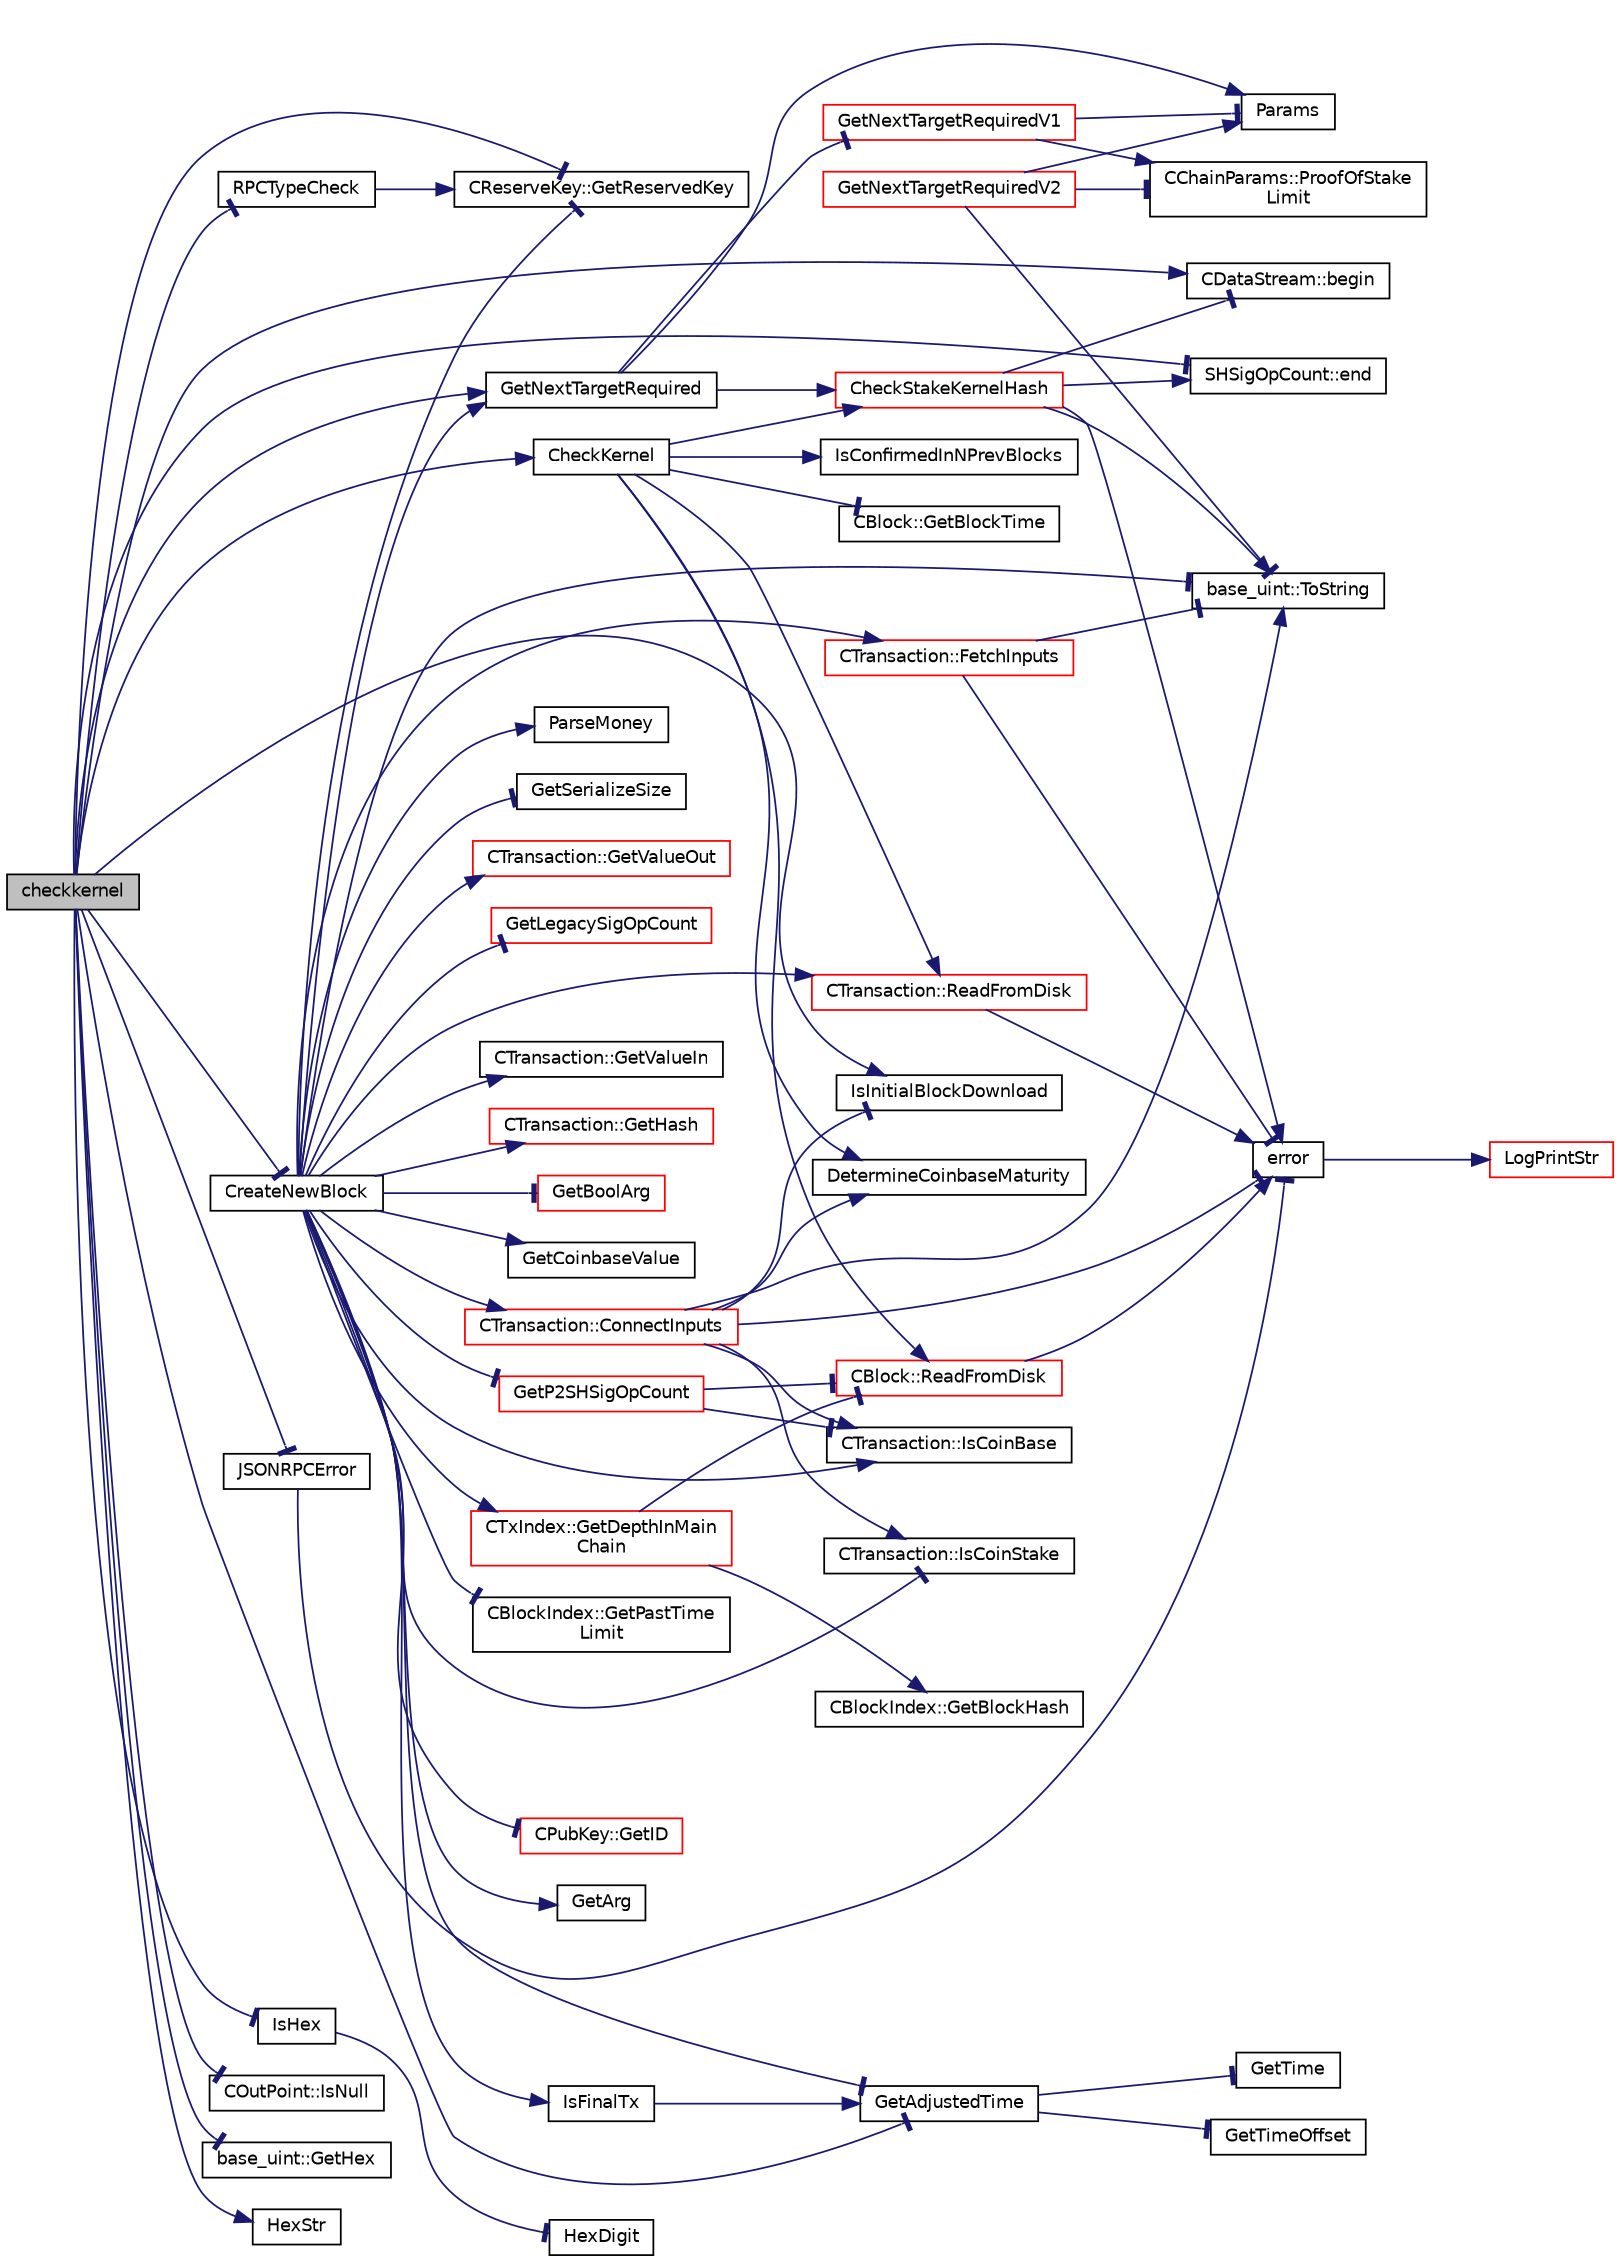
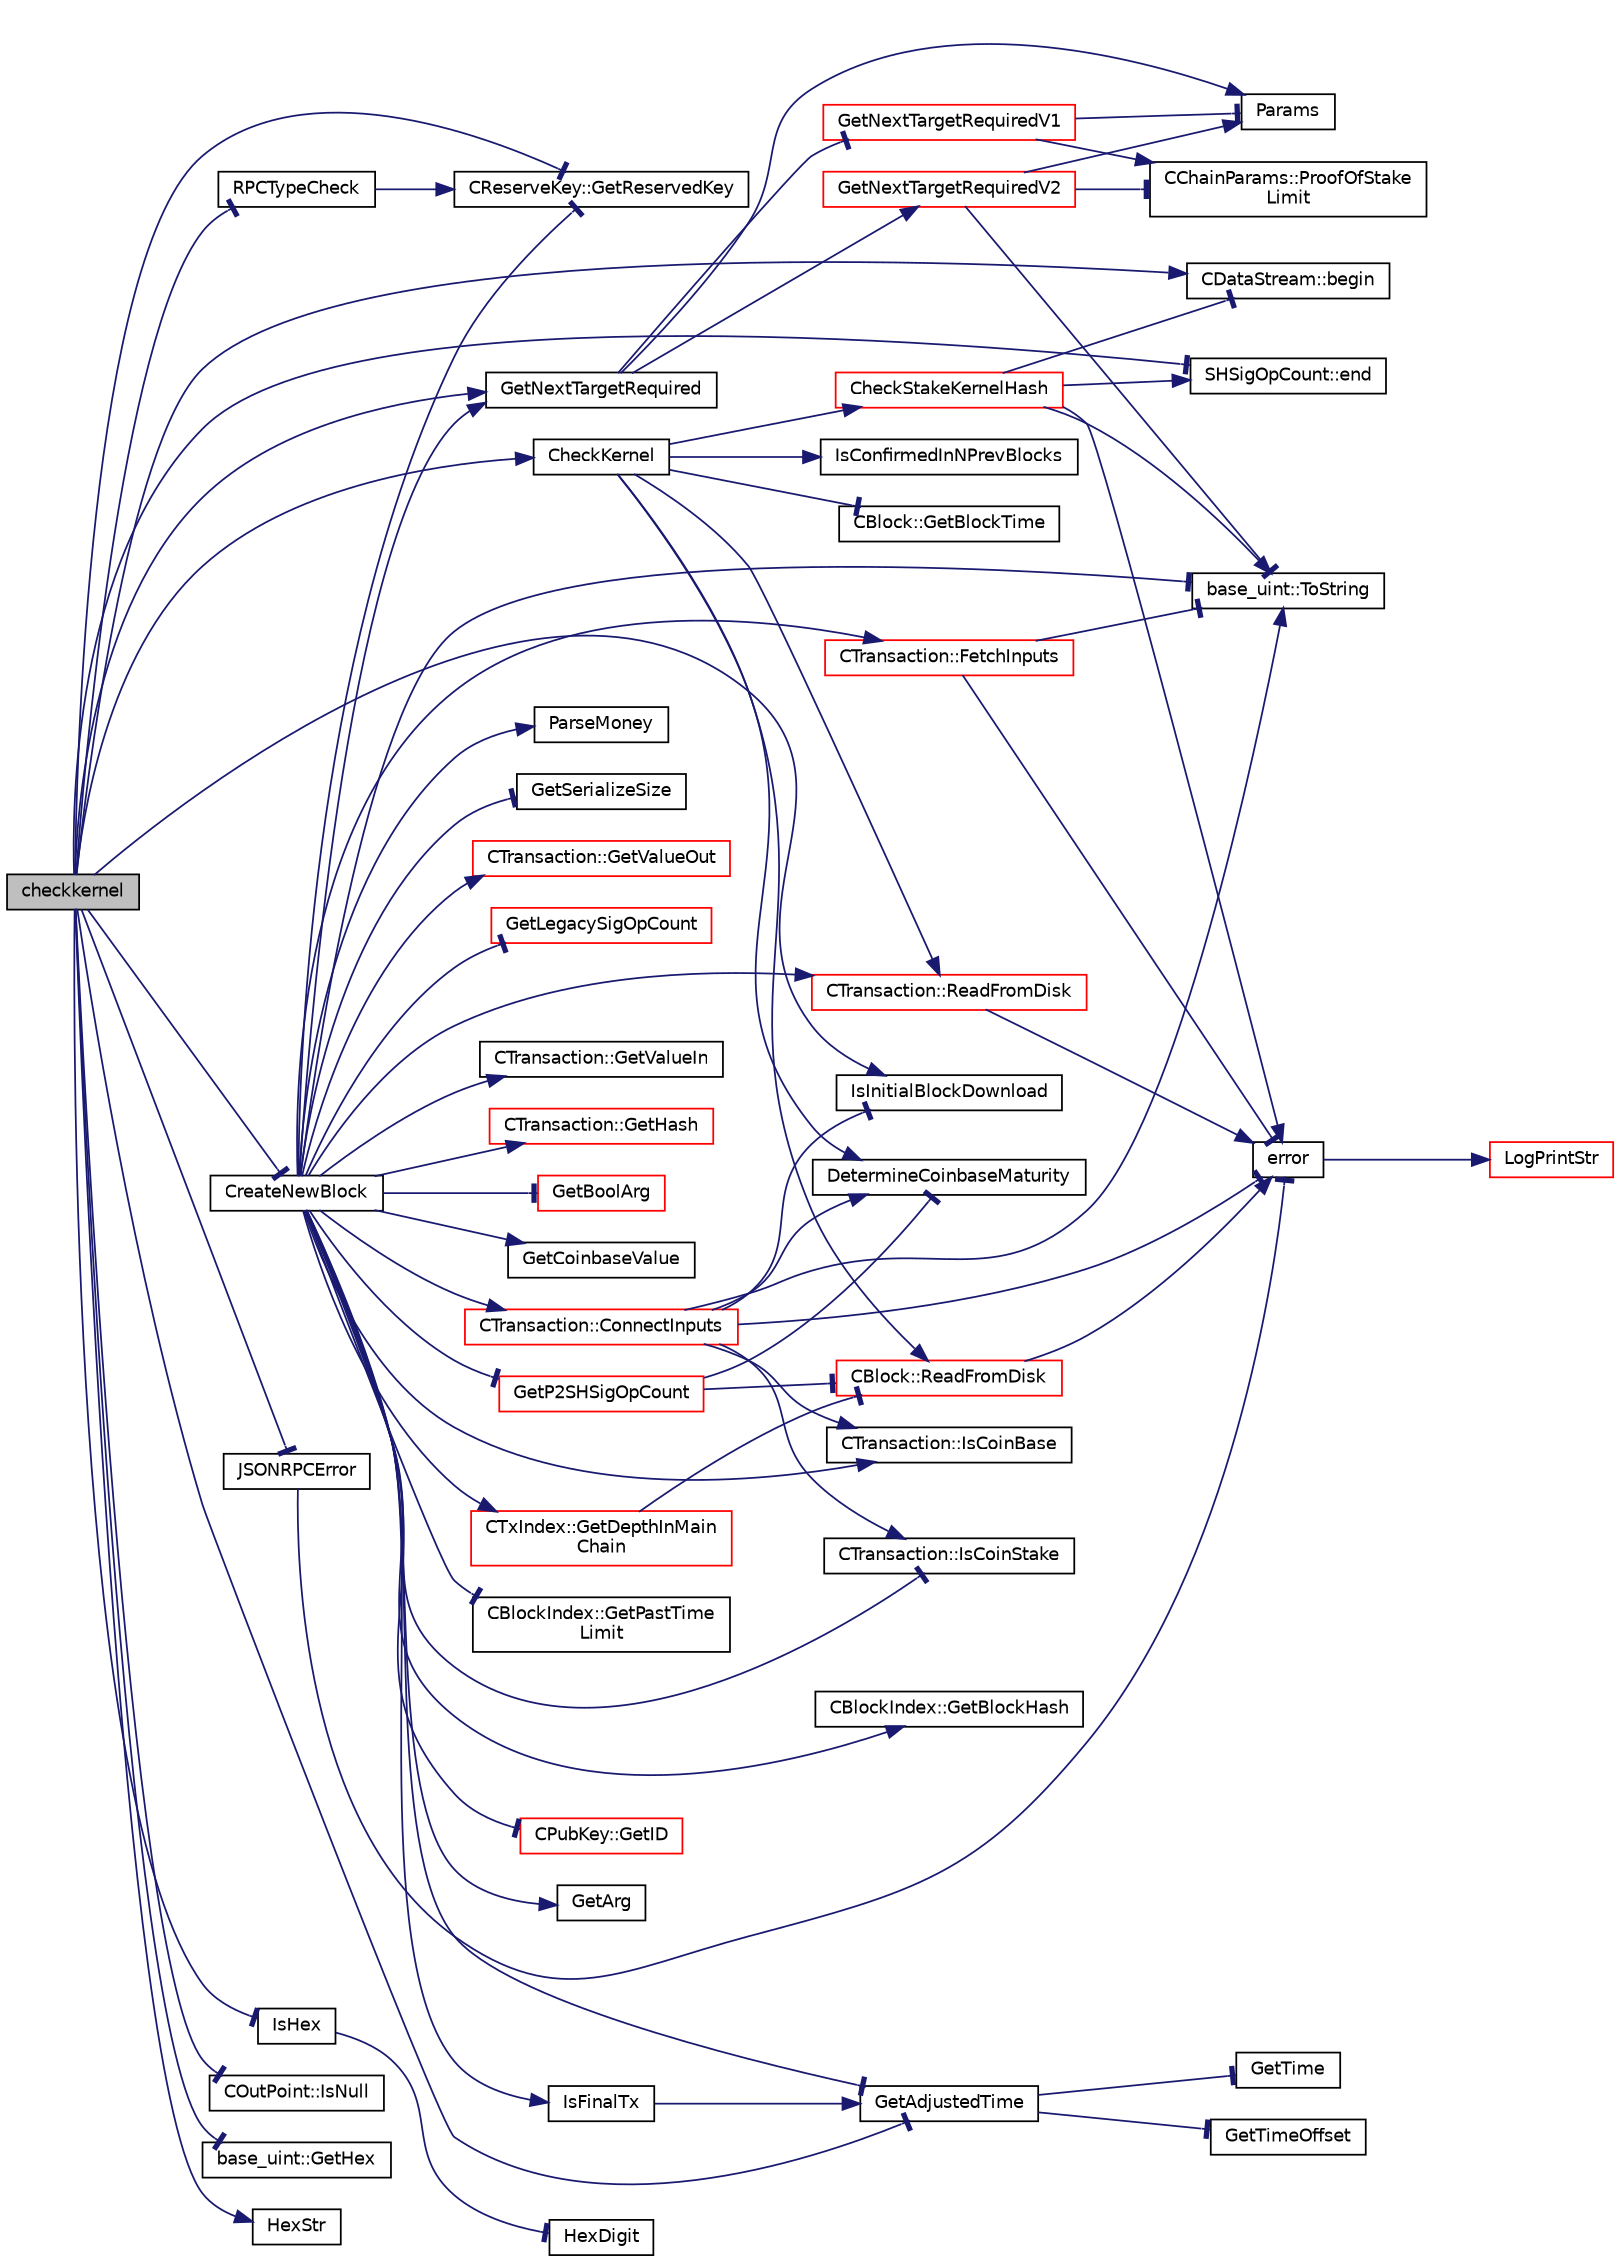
(767, 390) -> (768, 294)
(764, 1418) -> (828, 1305)
(814, 1616) -> (423, 1684)
